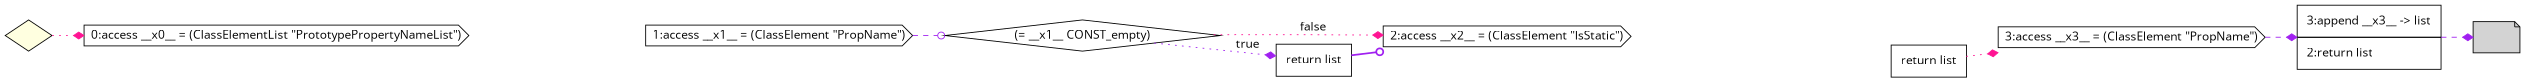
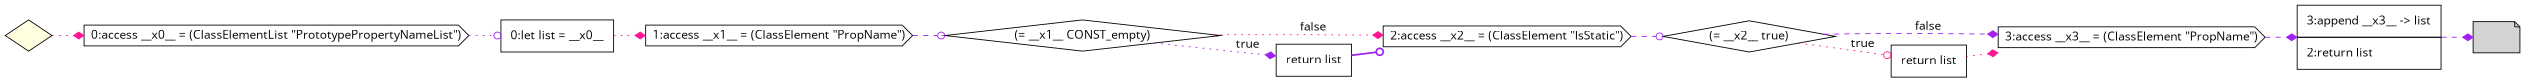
none -> (557, 36)
none -> (1749, 36)
